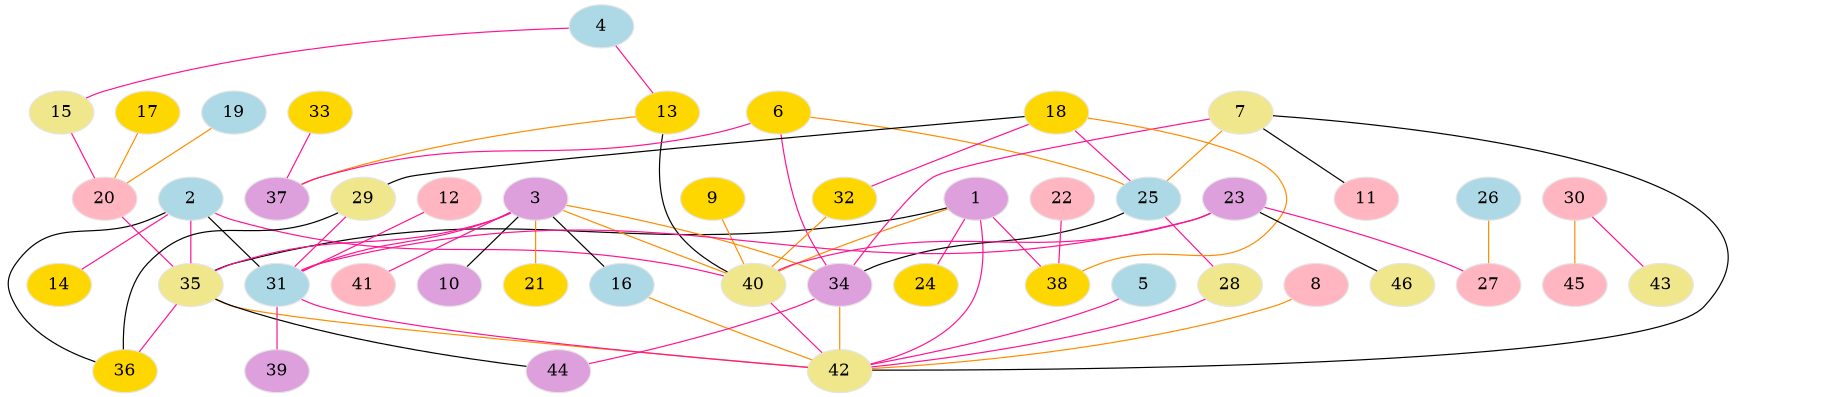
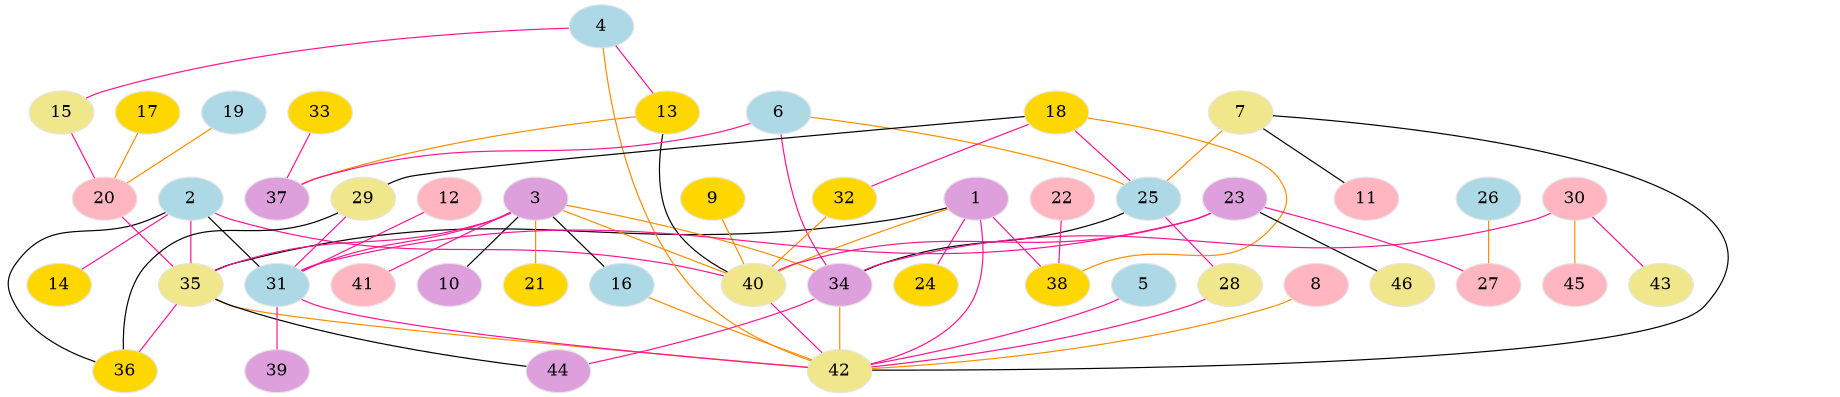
(779, 113) -> (779, 113)
(1003, 158) -> (1207, 242)
none -> (645, 212)
